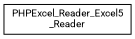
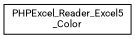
(68, 19) -> (68, 19)
